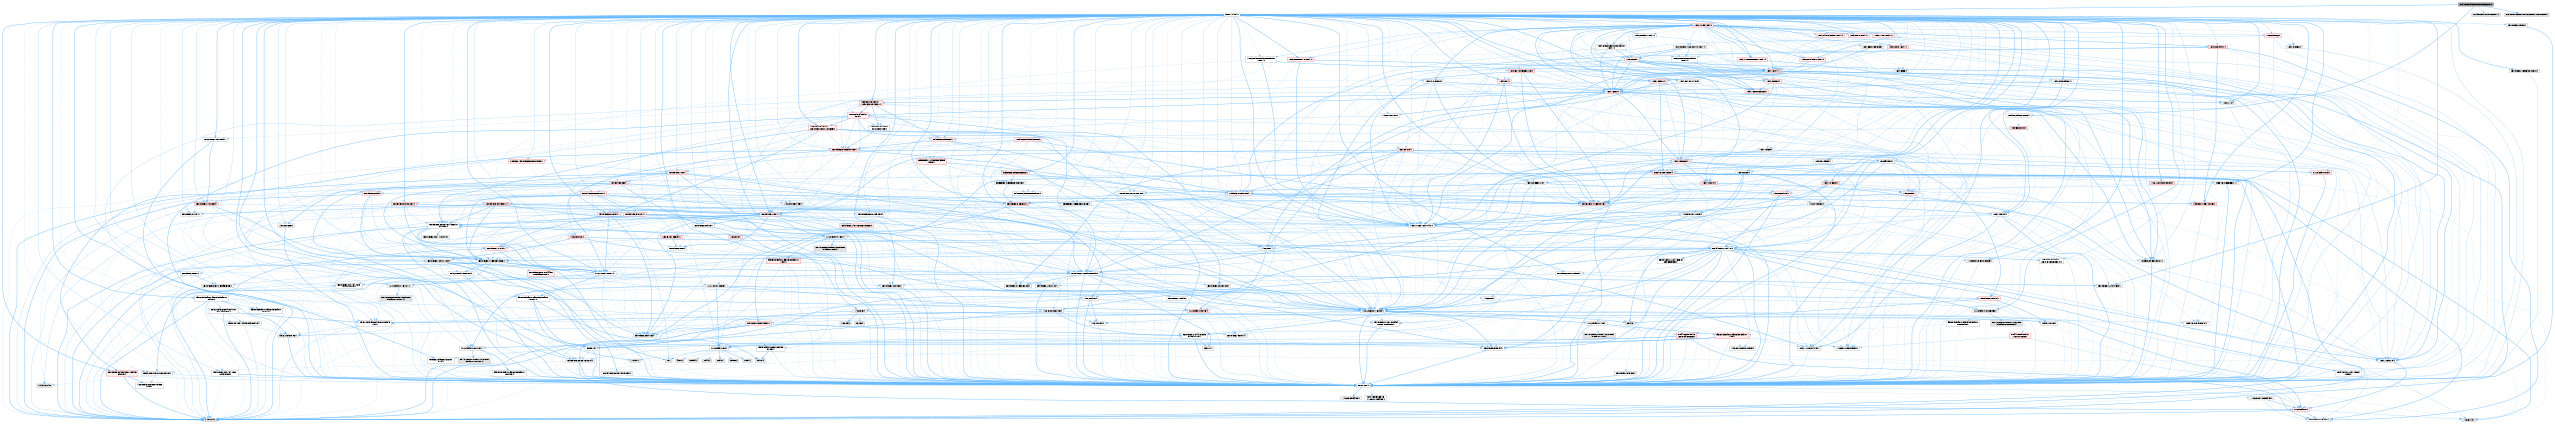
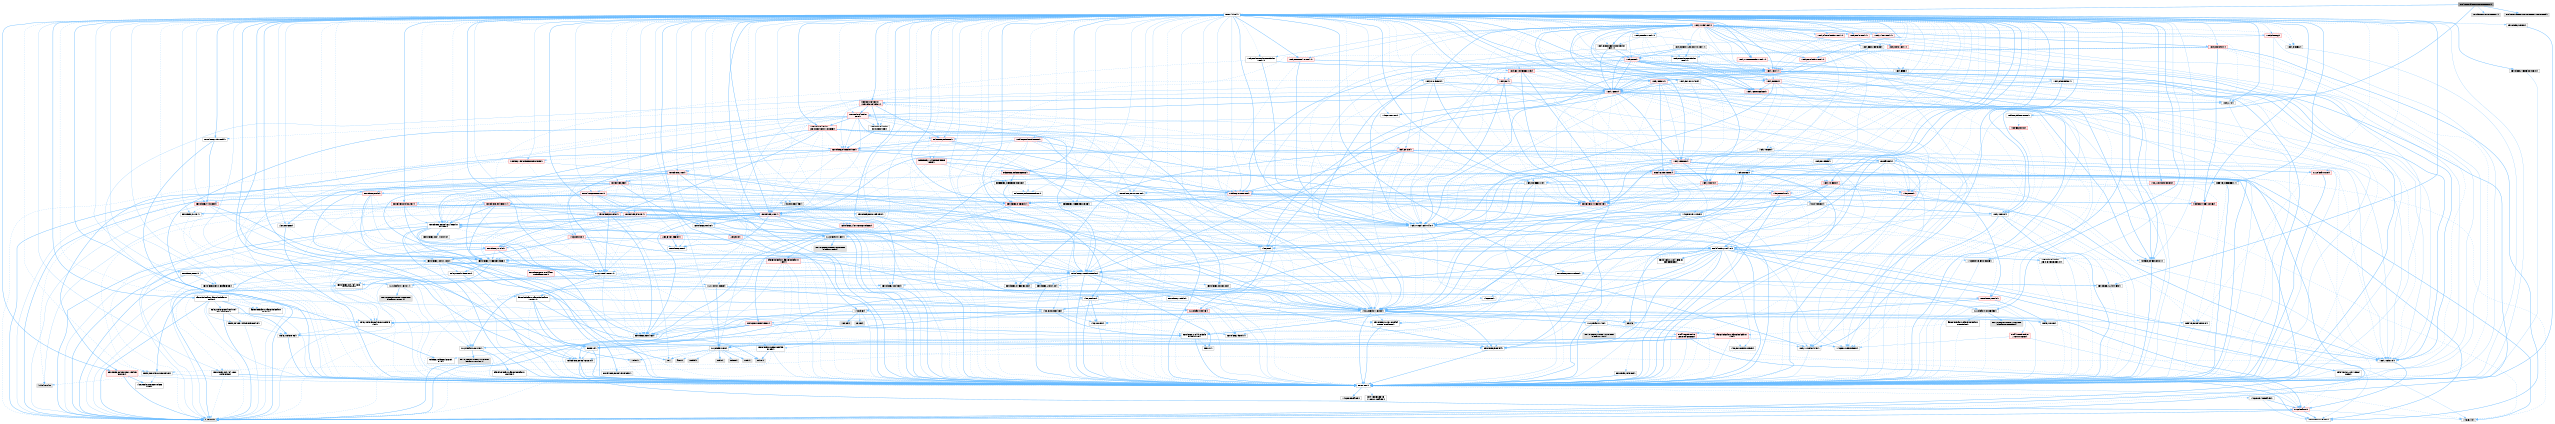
(2196, 323) -> (2196, 323)
(707, 361) -> none
